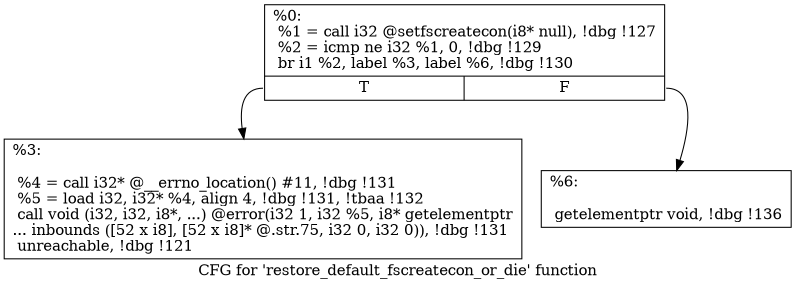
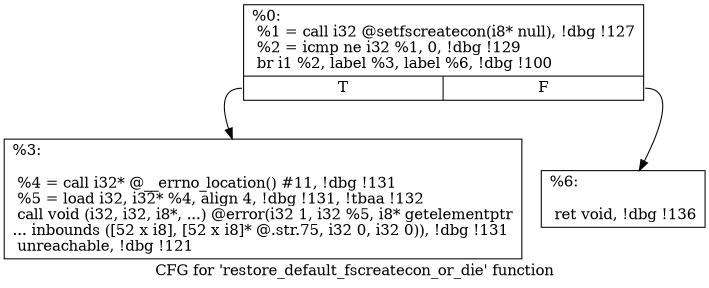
(423, 64) -> (402, 64)
(666, 215) -> (623, 215)
